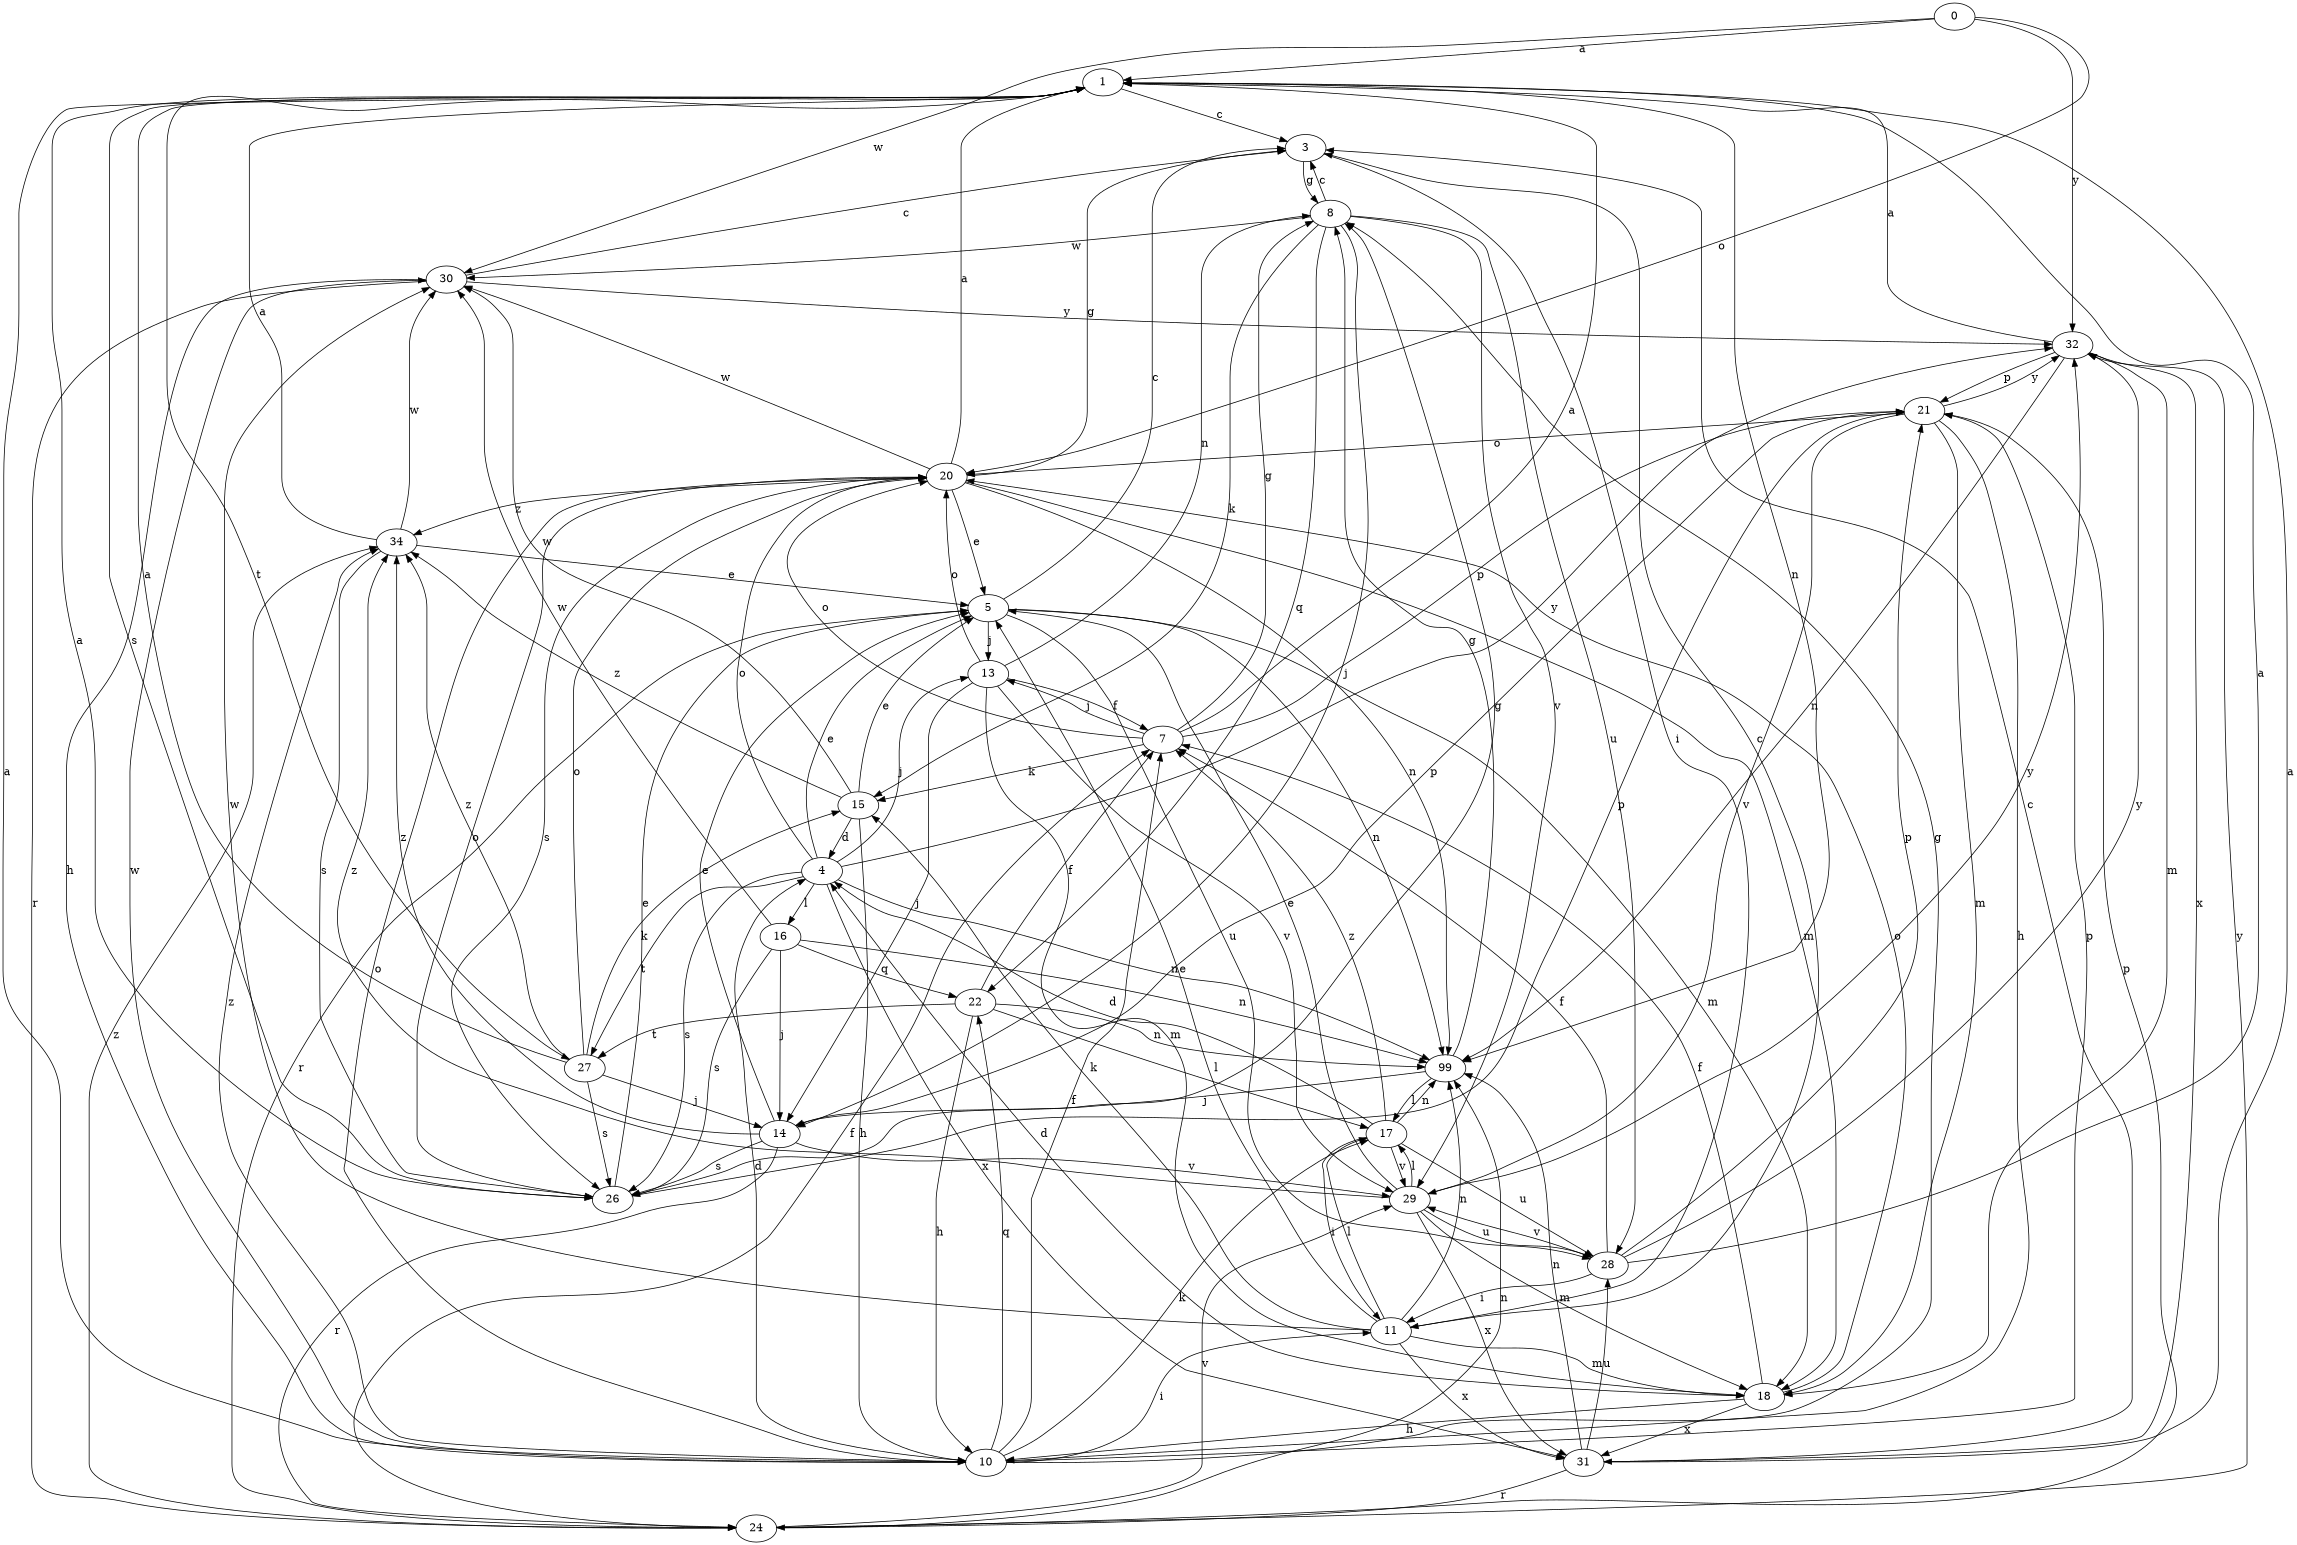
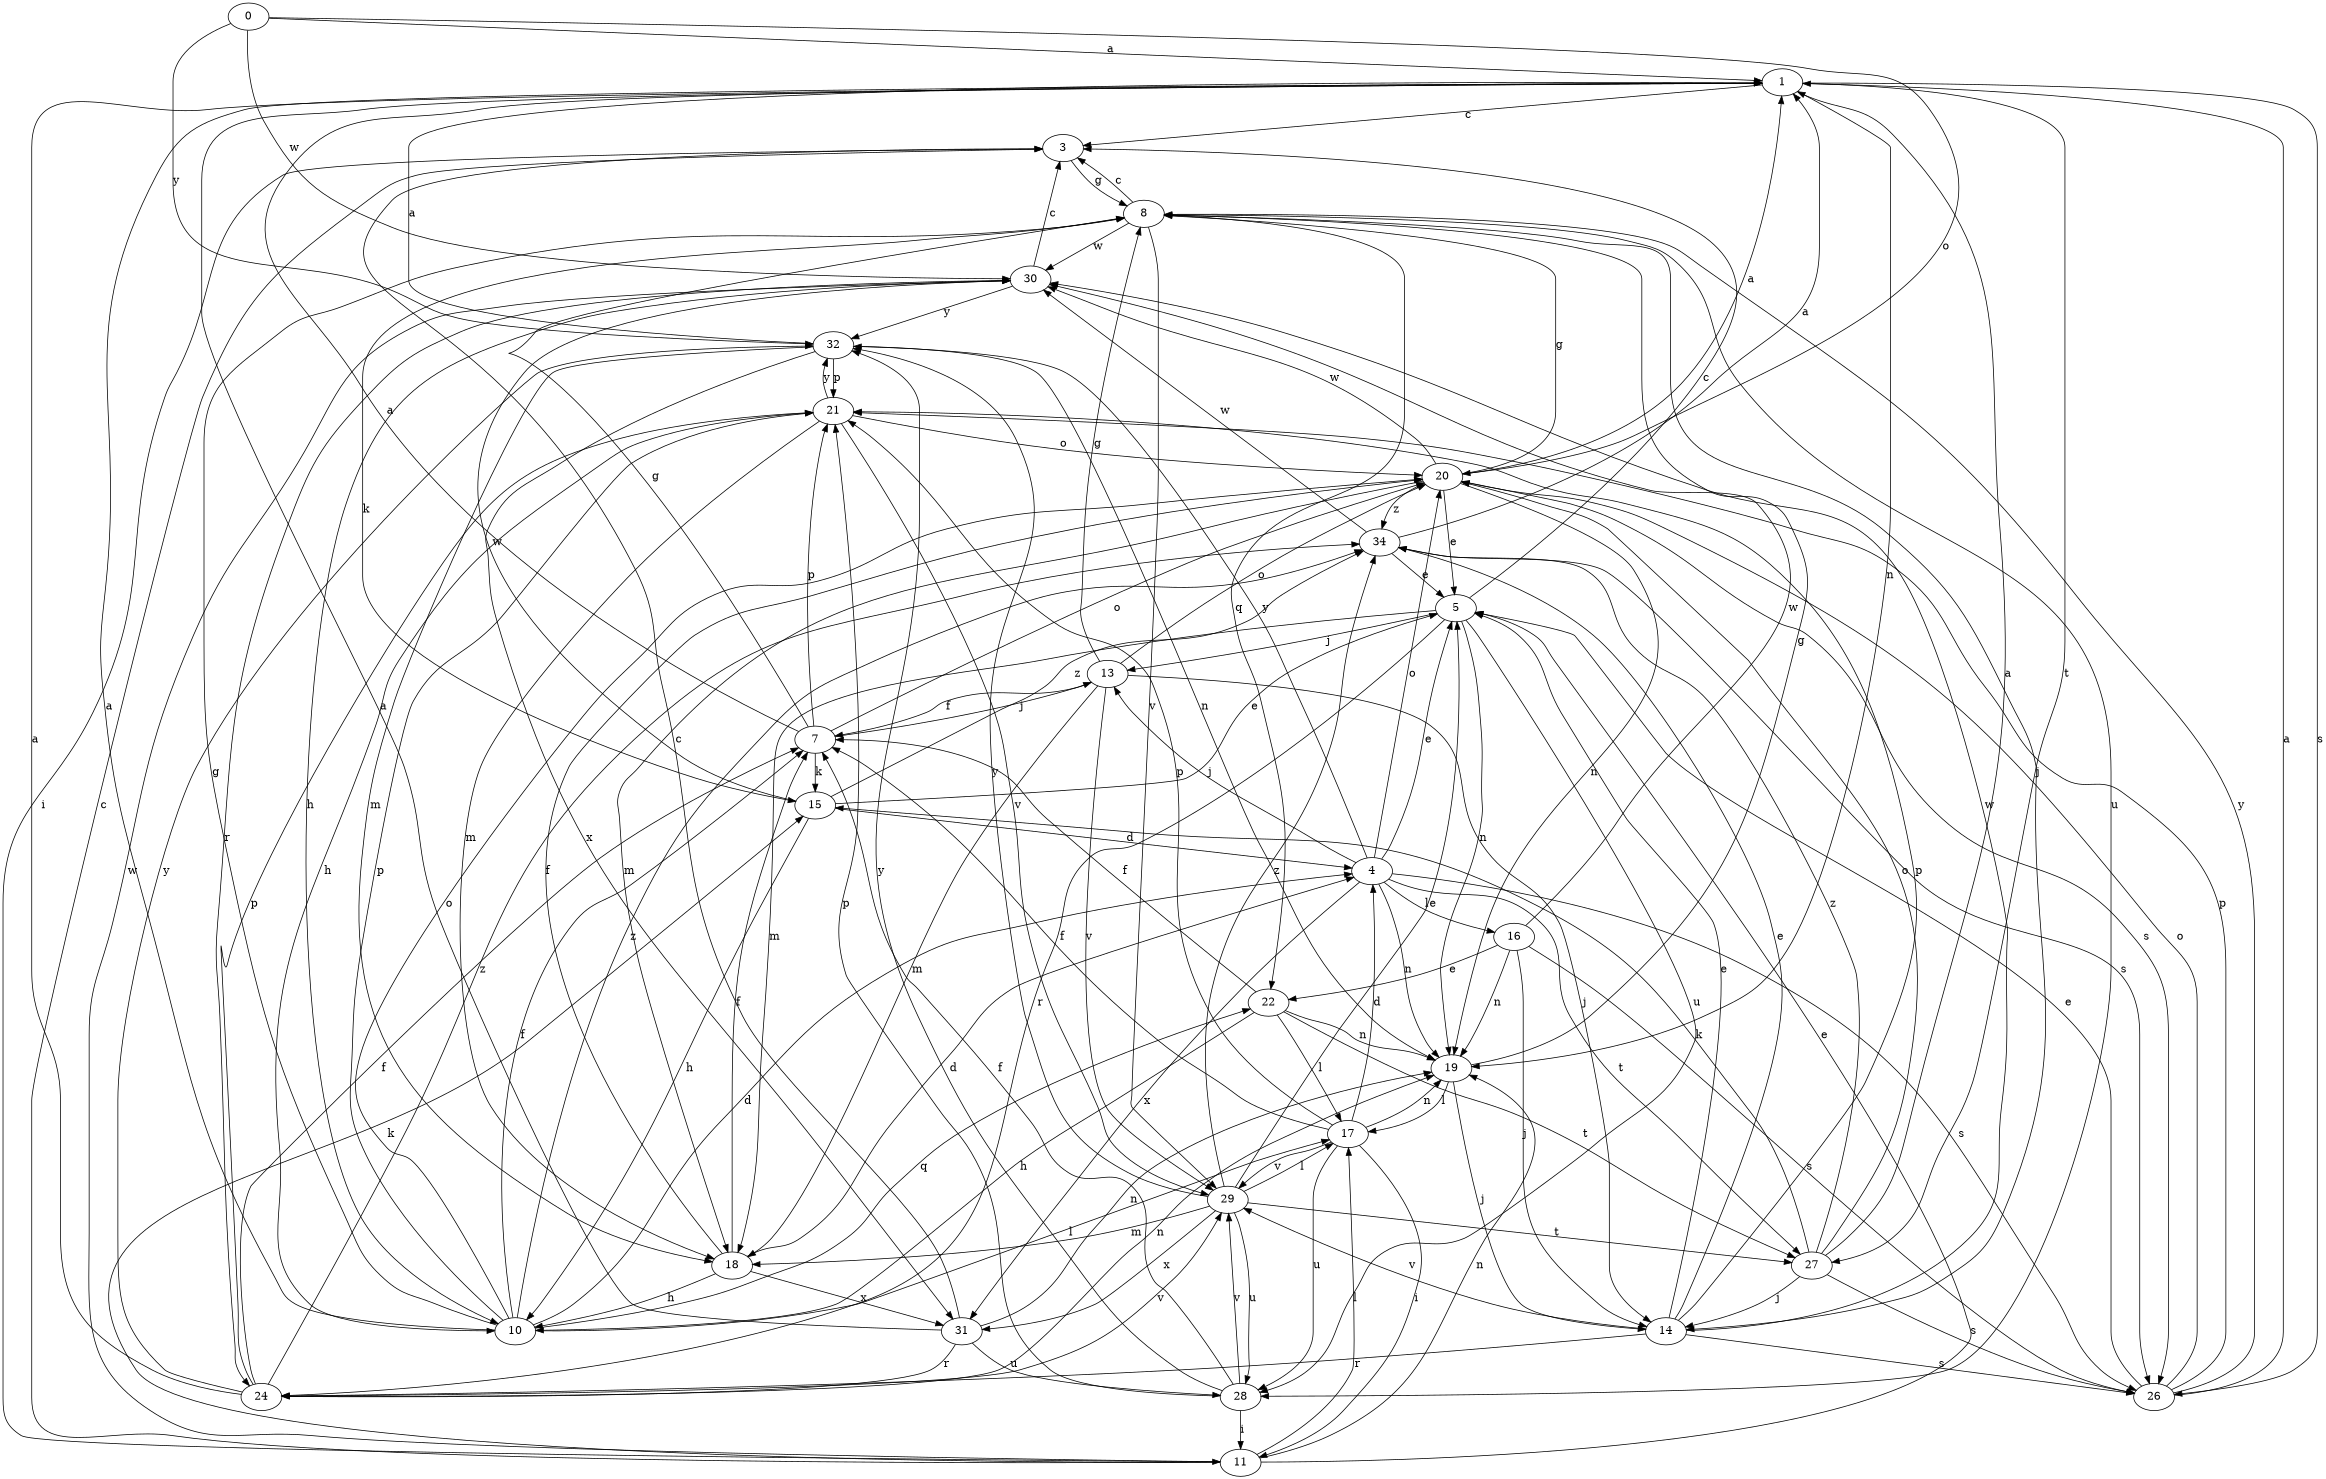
(1087, 283) -> (1494, 250)
(2253, 433) -> (199, 110)
(1205, 444) -> (1098, 444)
(1498, 707) -> (2241, 805)
none -> (1168, 734)
(403, 838) -> (1780, 937)
(1352, 937) -> (1062, 937)
(1898, 937) -> (548, 871)
(885, 970) -> (1453, 970)
(1445, 1068) -> (1451, 1068)
(163, 1102) -> (1921, 615)
none -> (1516, 1232)
(1182, 1298) -> (1071, 1233)
(1575, 1359) -> none
(1169, 1372) -> none
(1464, 1412) -> none
